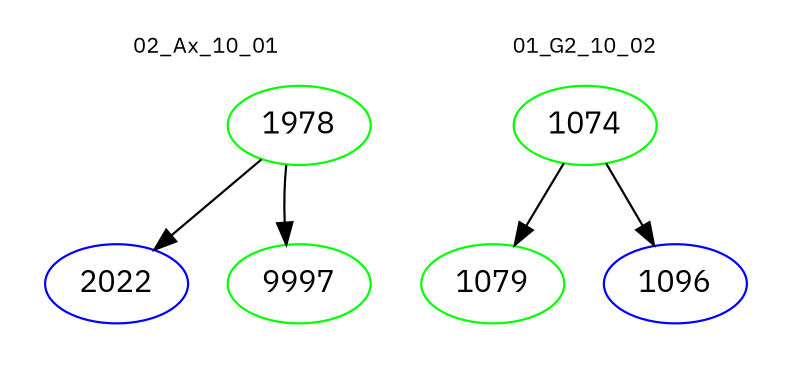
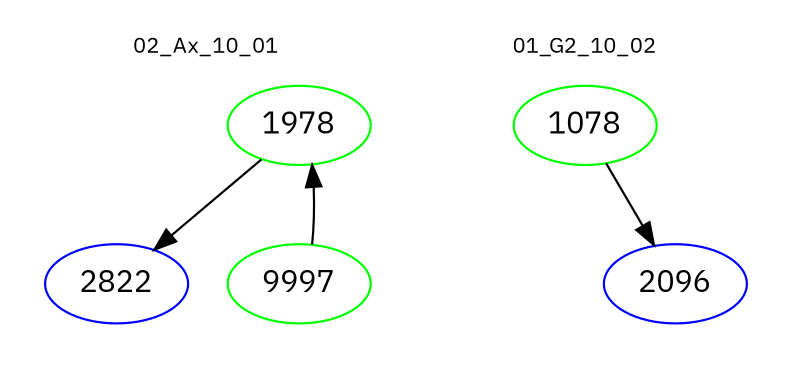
(585, 125) -> (585, 125)
(284, 194) -> (314, 216)
(117, 284) -> (117, 284)
(493, 284) -> none
(675, 284) -> (675, 284)
